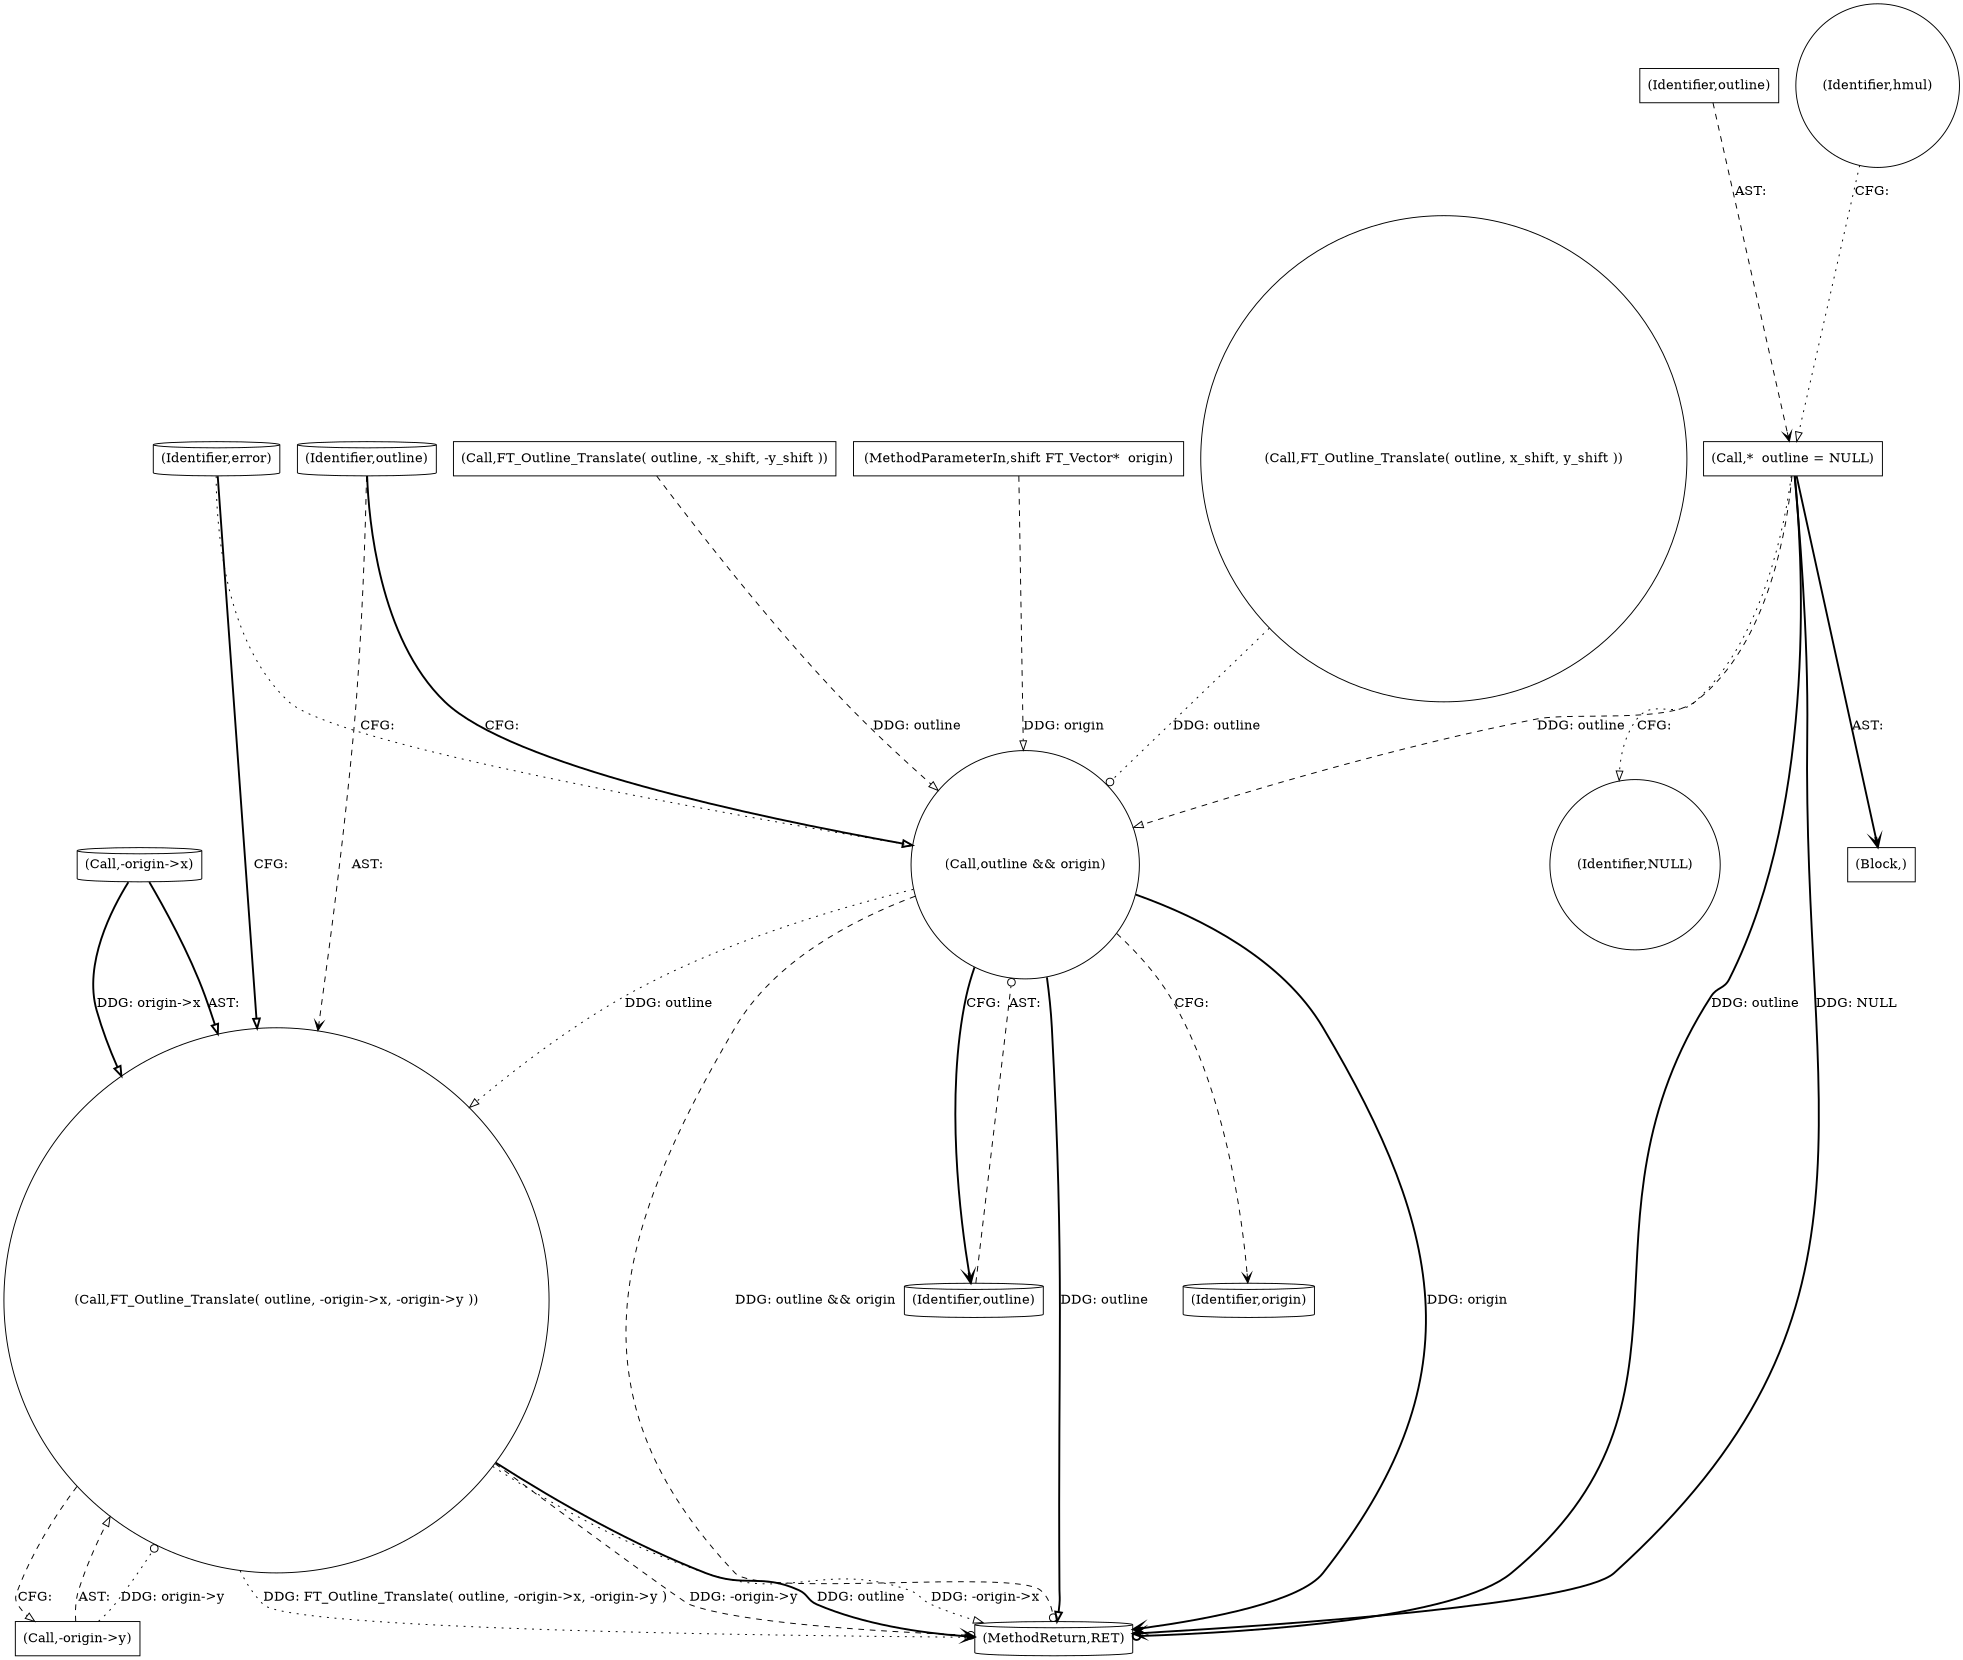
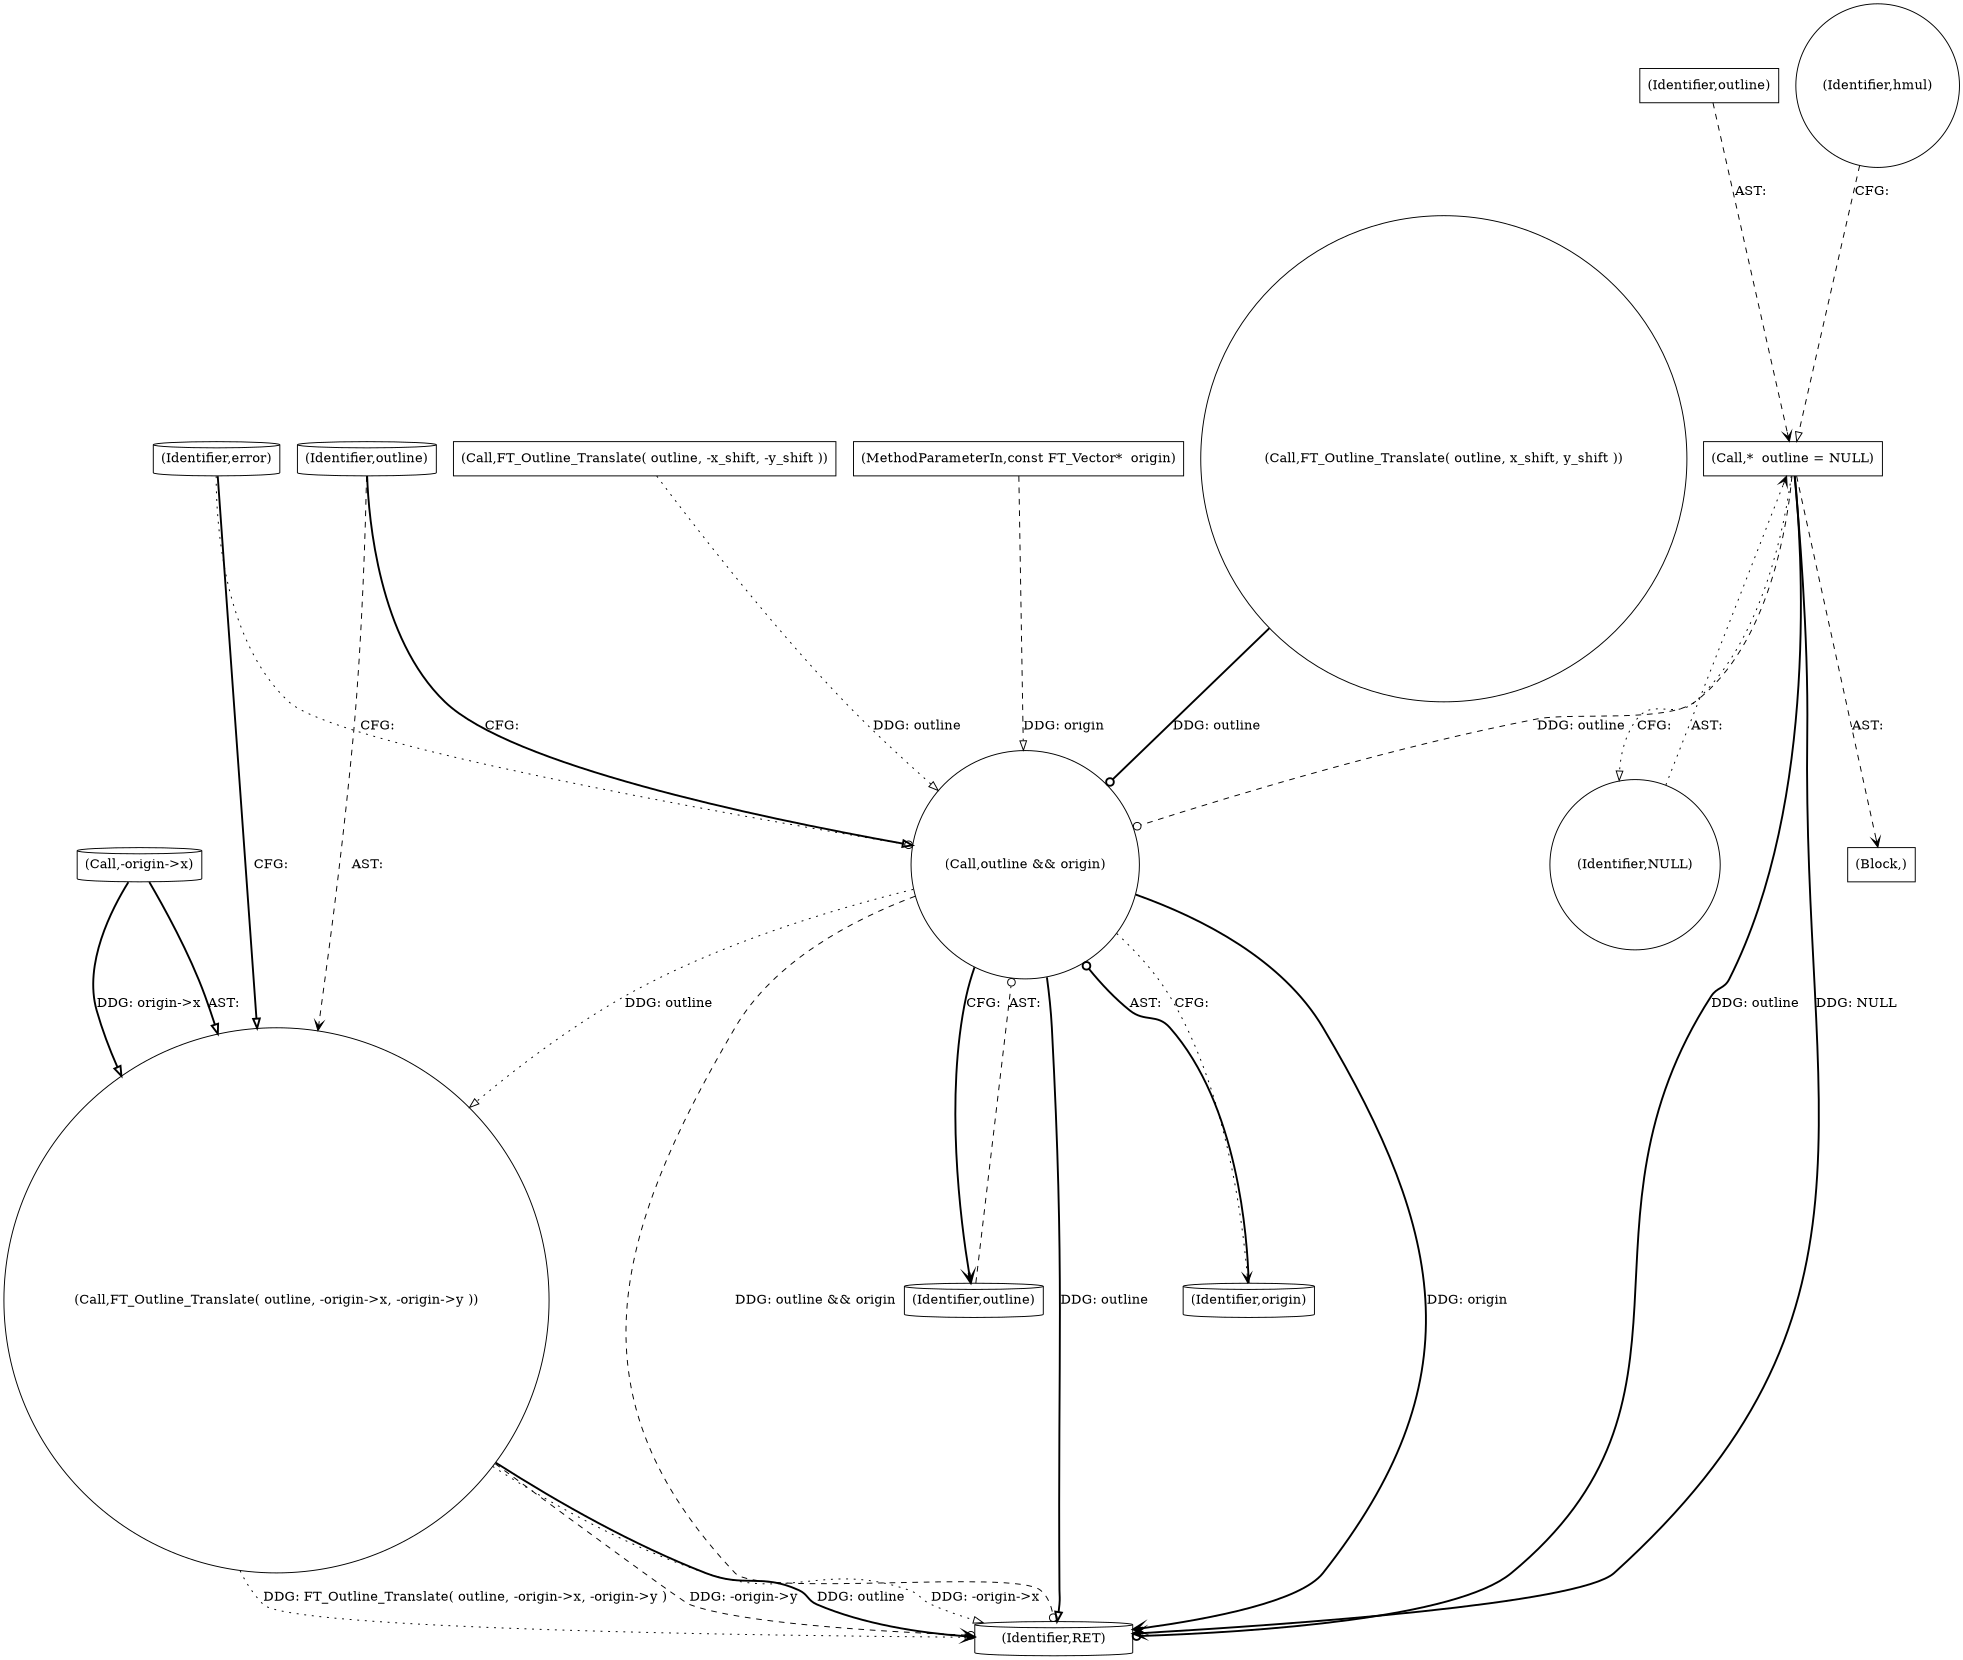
(1829, 299) -> (1829, 299)
(1019, 459) -> (1019, 459)
none -> (1725, 635)
(786, 637) -> (786, 637)
(1836, 657) -> (1836, 657)
(1191, 704) -> (1191, 704)
(1538, 719) -> (1538, 719)
(474, 762) -> (474, 762)
none -> (1197, 1066)
(1211, 1091) -> (1202, 1065)
(78, 1639) -> none
(1054, 1639) -> (1054, 1639)
